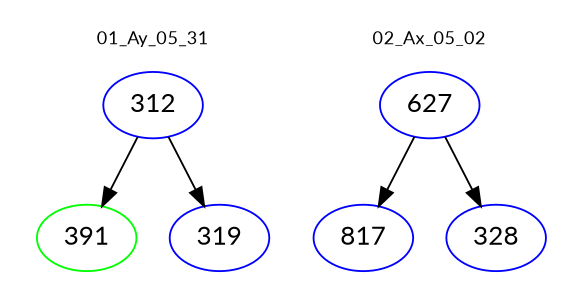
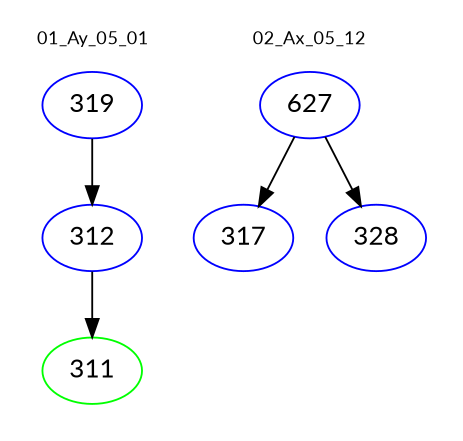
(153, 40) -> (93, 40)
(430, 40) -> (310, 40)
(182, 163) -> (92, 162)
(87, 238) -> (92, 371)
(363, 238) -> (243, 238)
